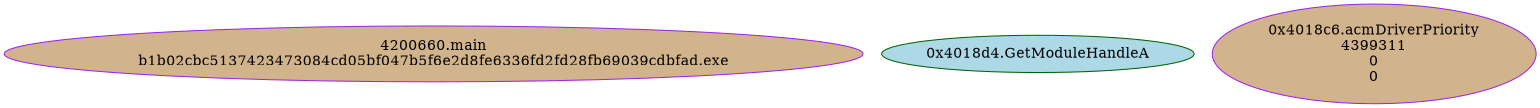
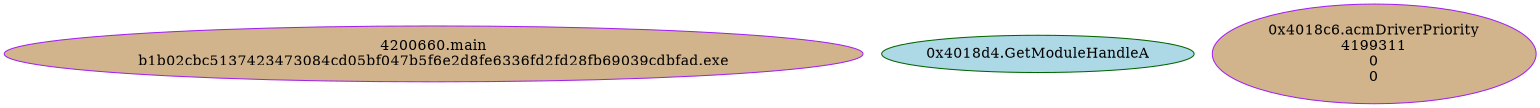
(1374, 54) -> (1374, 54)
